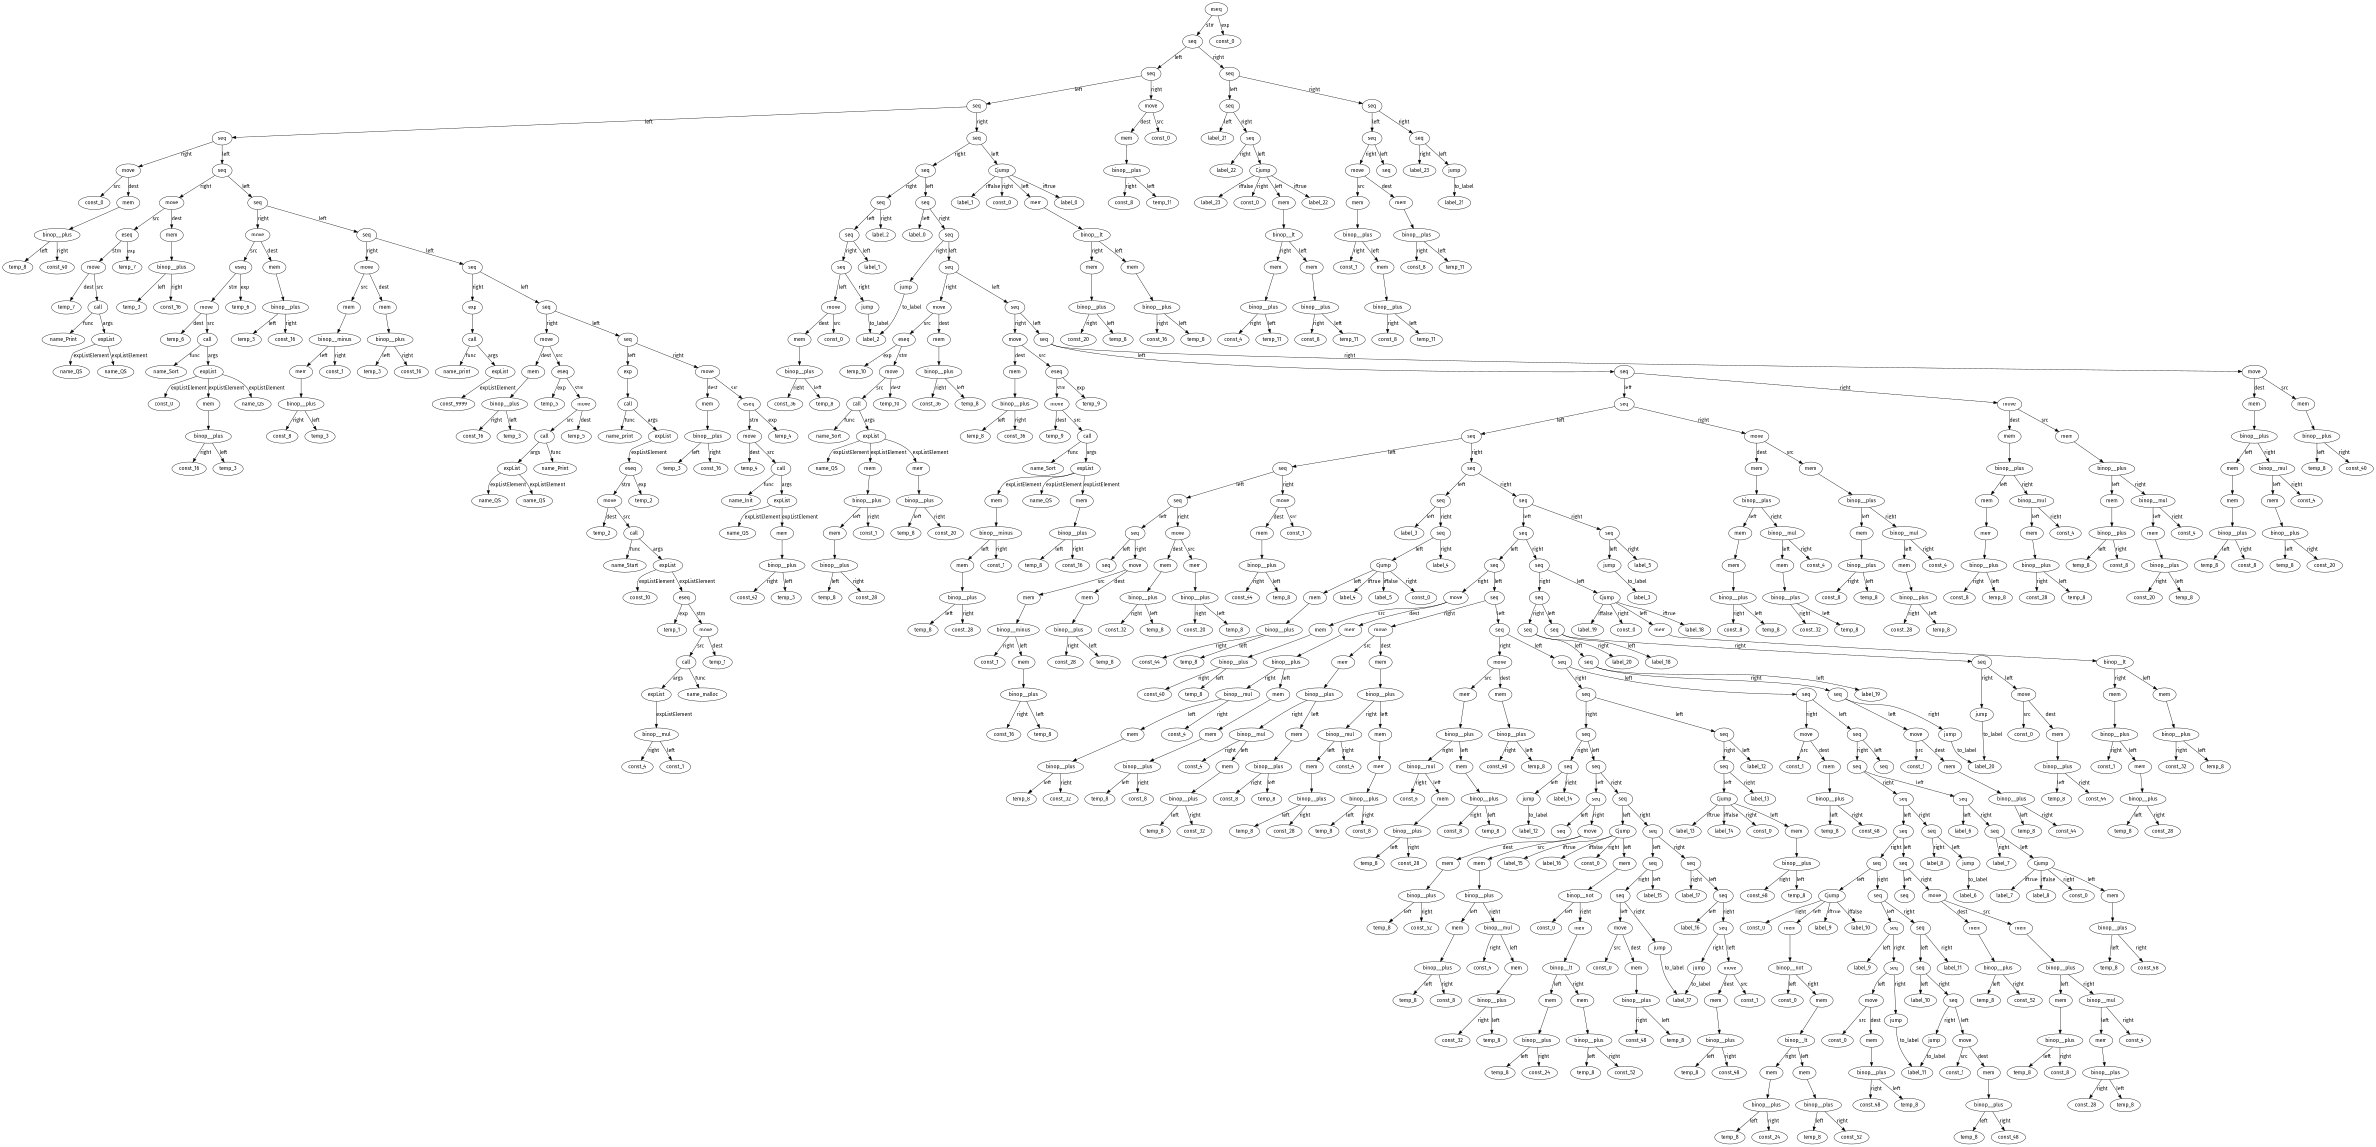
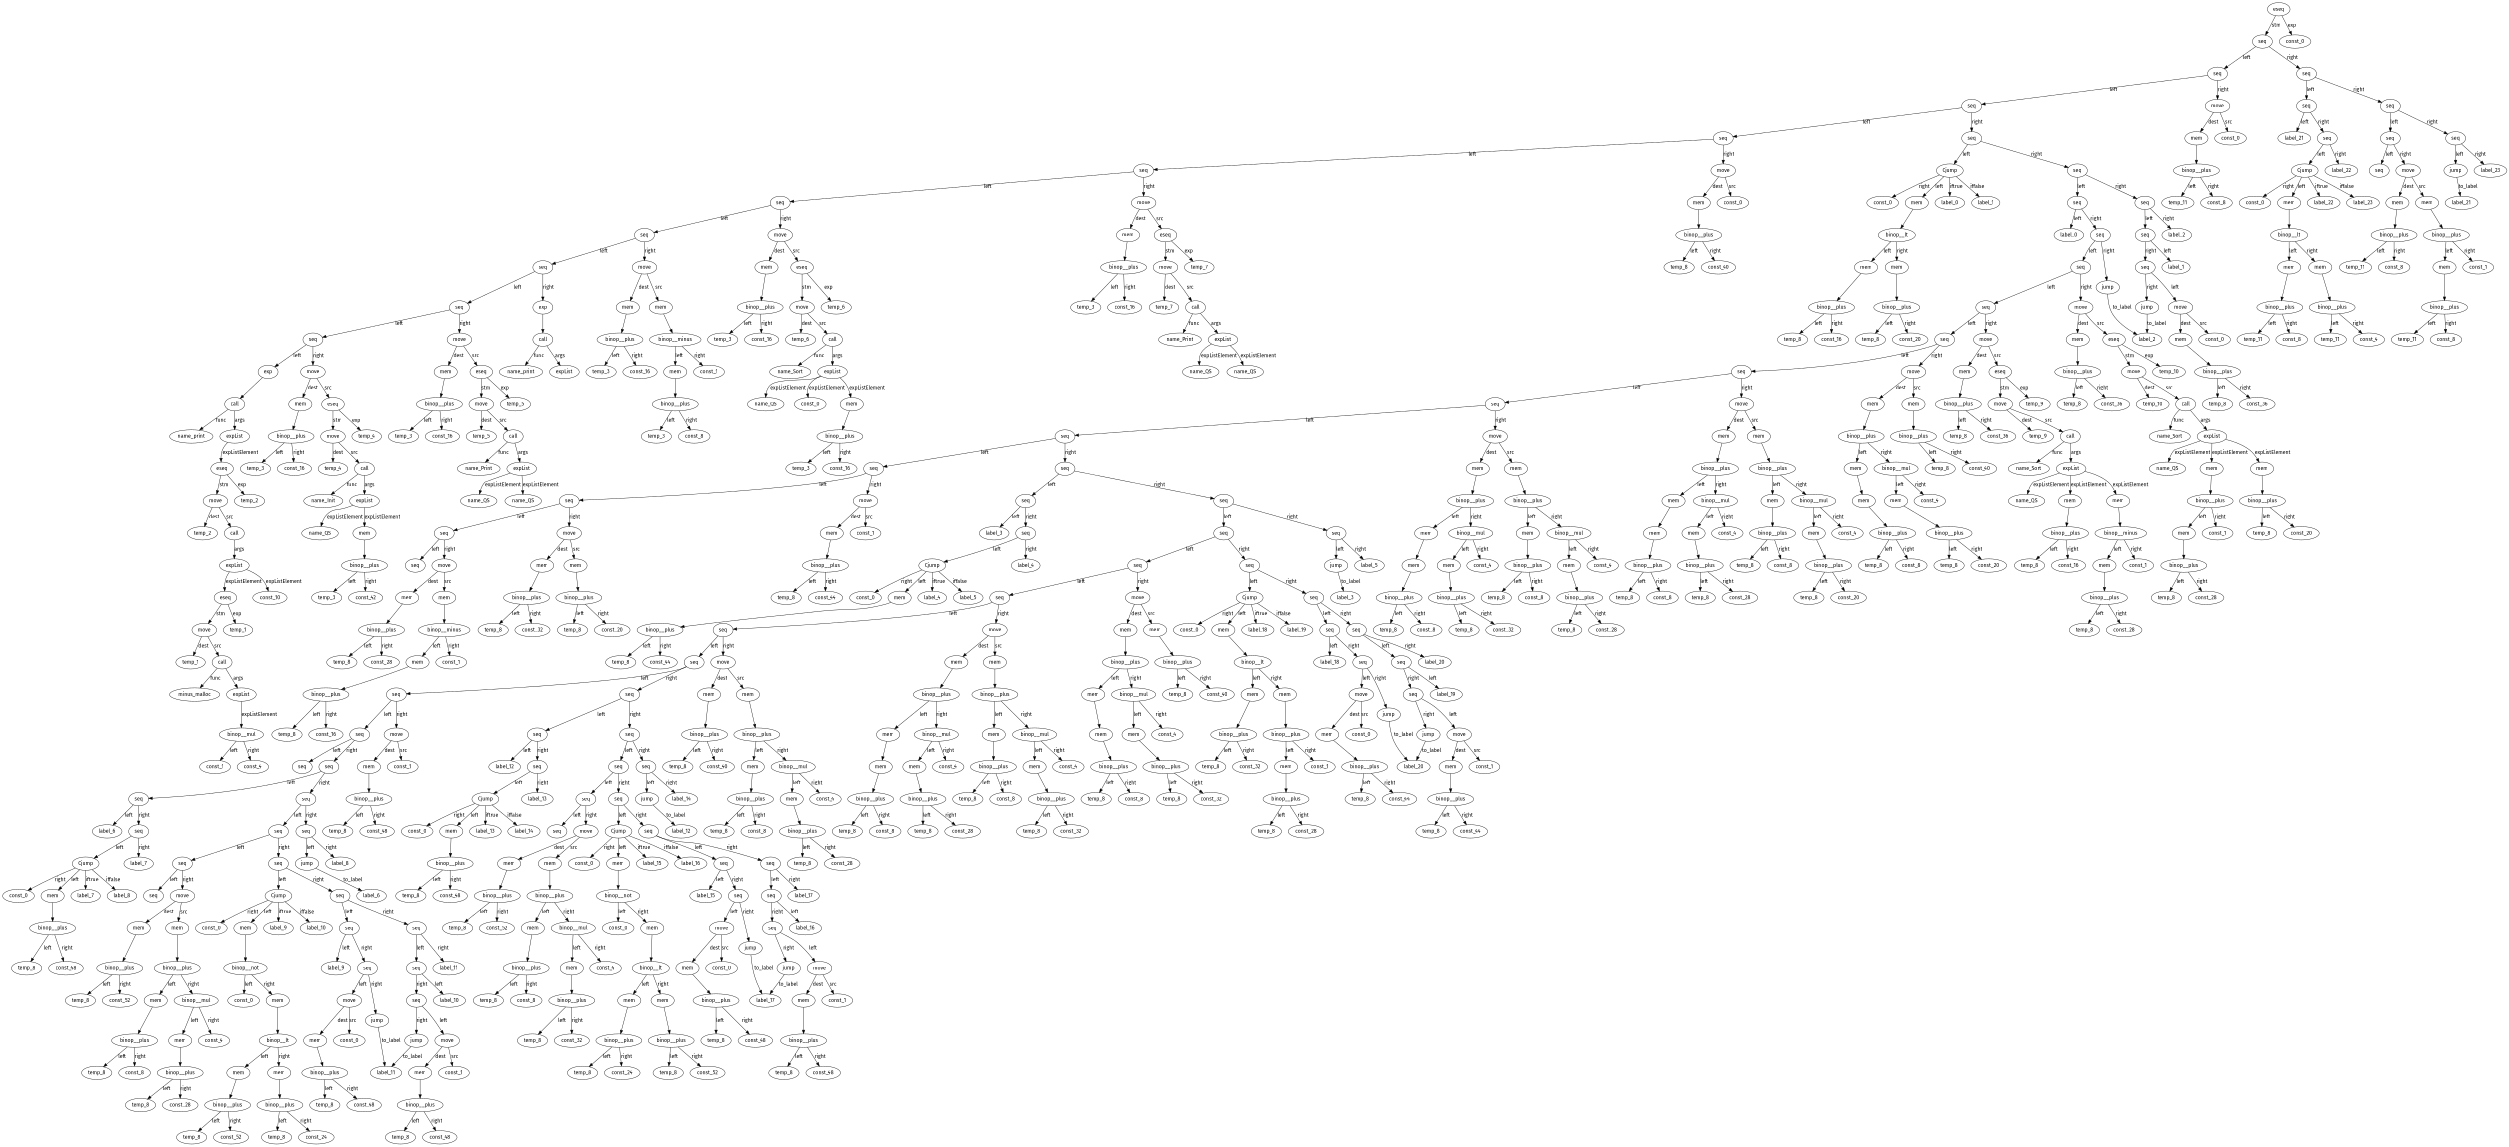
(453, 404) -> none
(625, 566) -> none
(702, 695) -> (195, 695)
